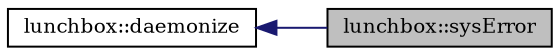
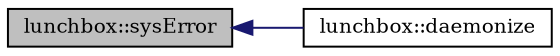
(302, 28) -> (278, 28)
